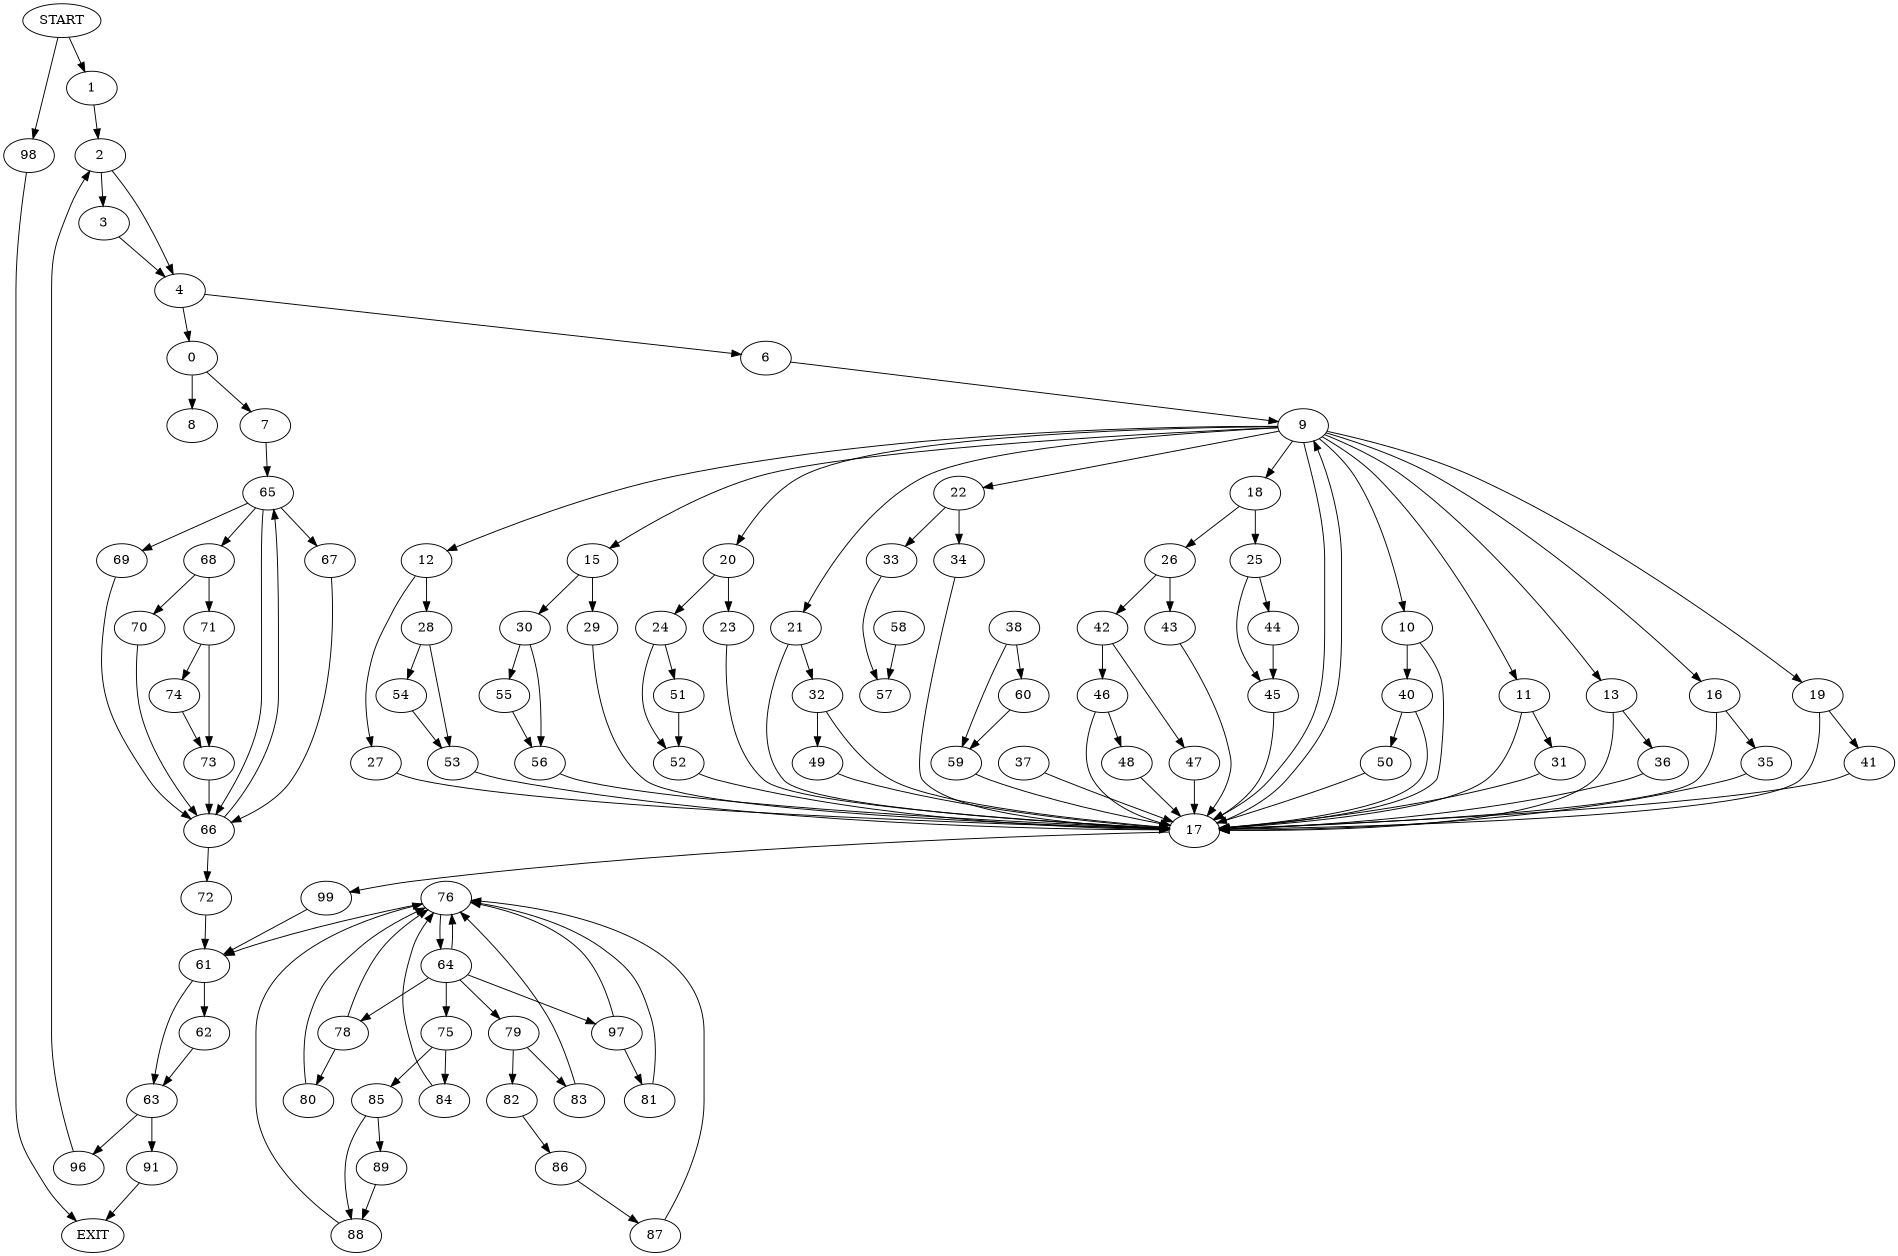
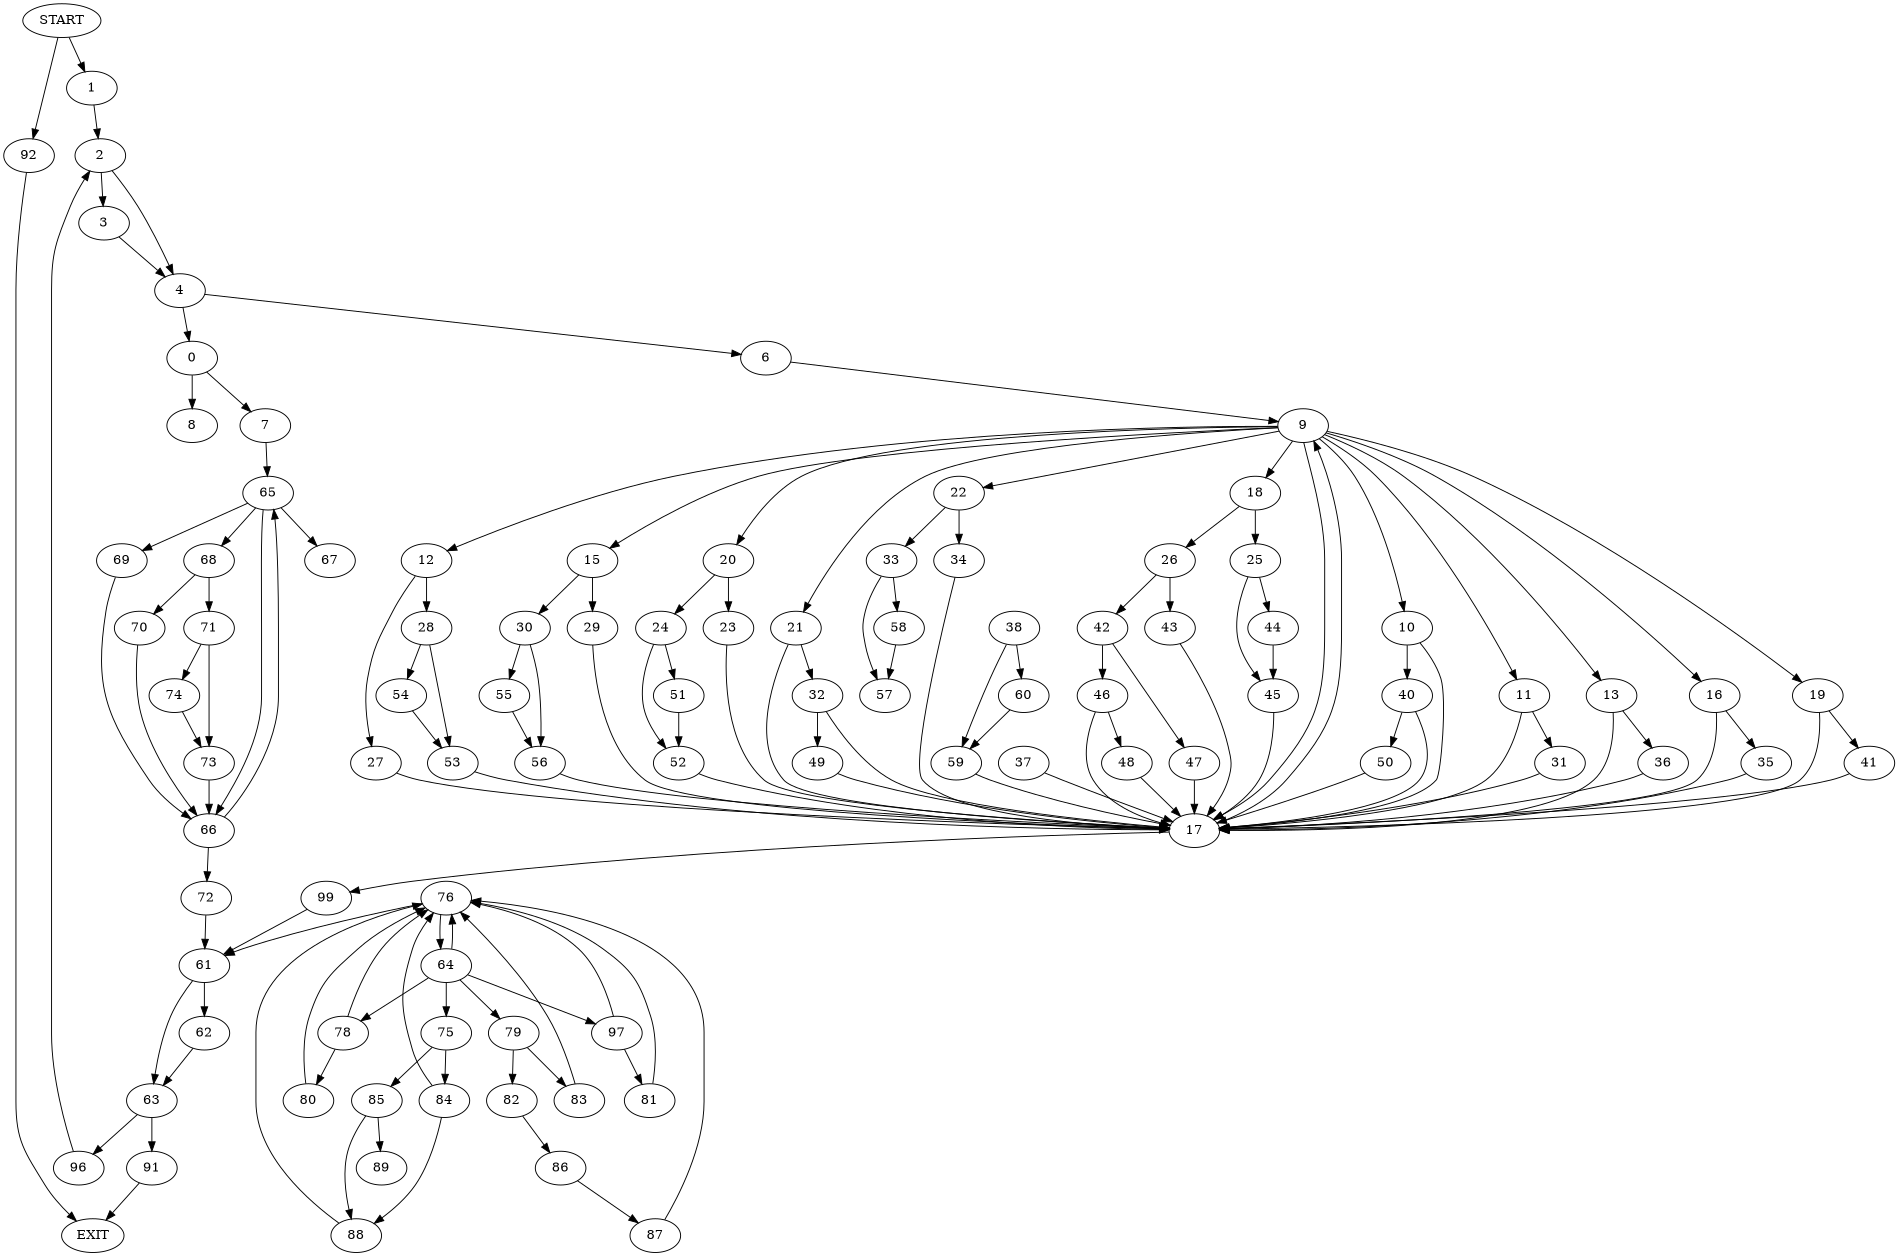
(29, 156) -> (29, 156)
none -> (895, 590)
(320, 714) -> none
(371, 1197) -> (422, 1174)
